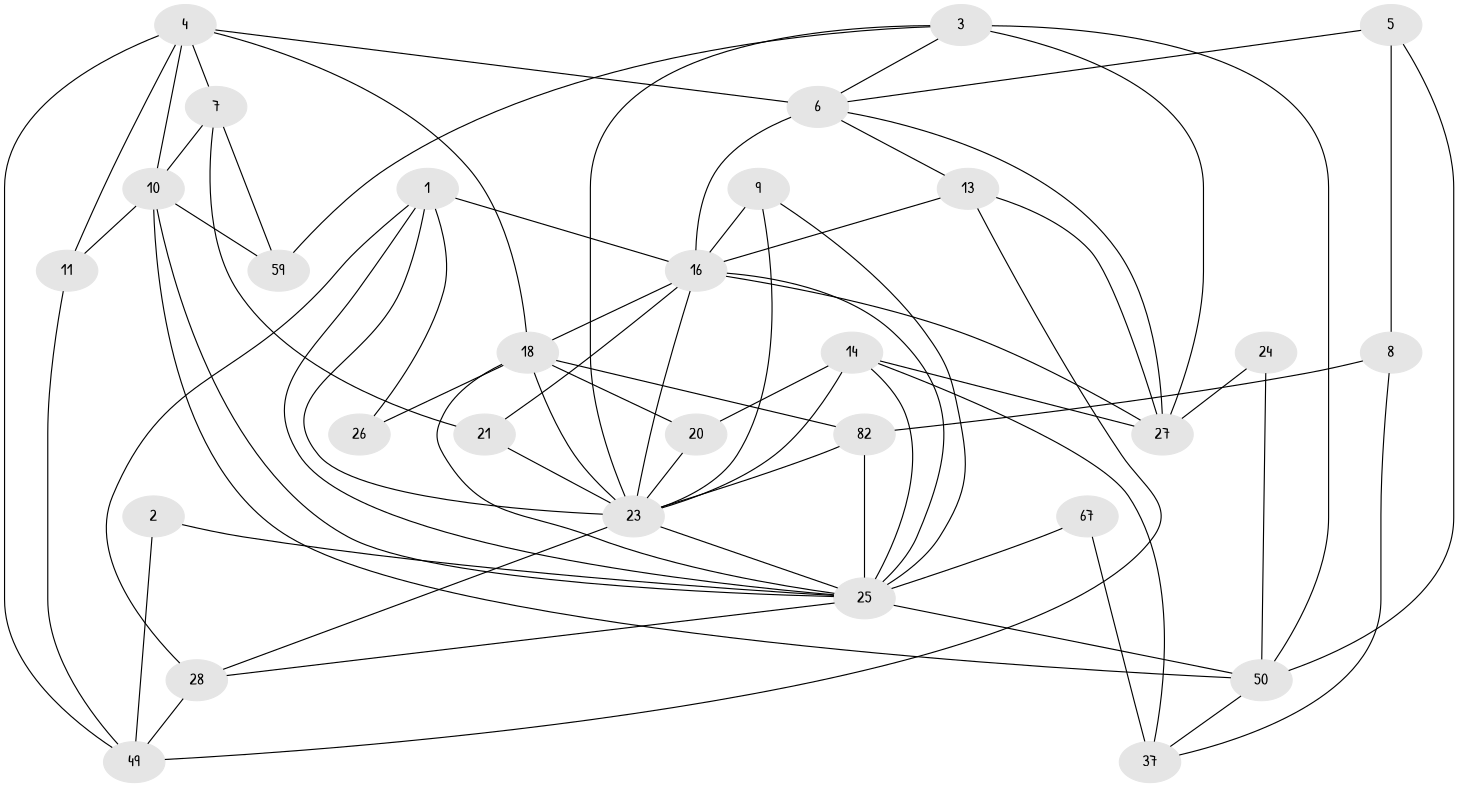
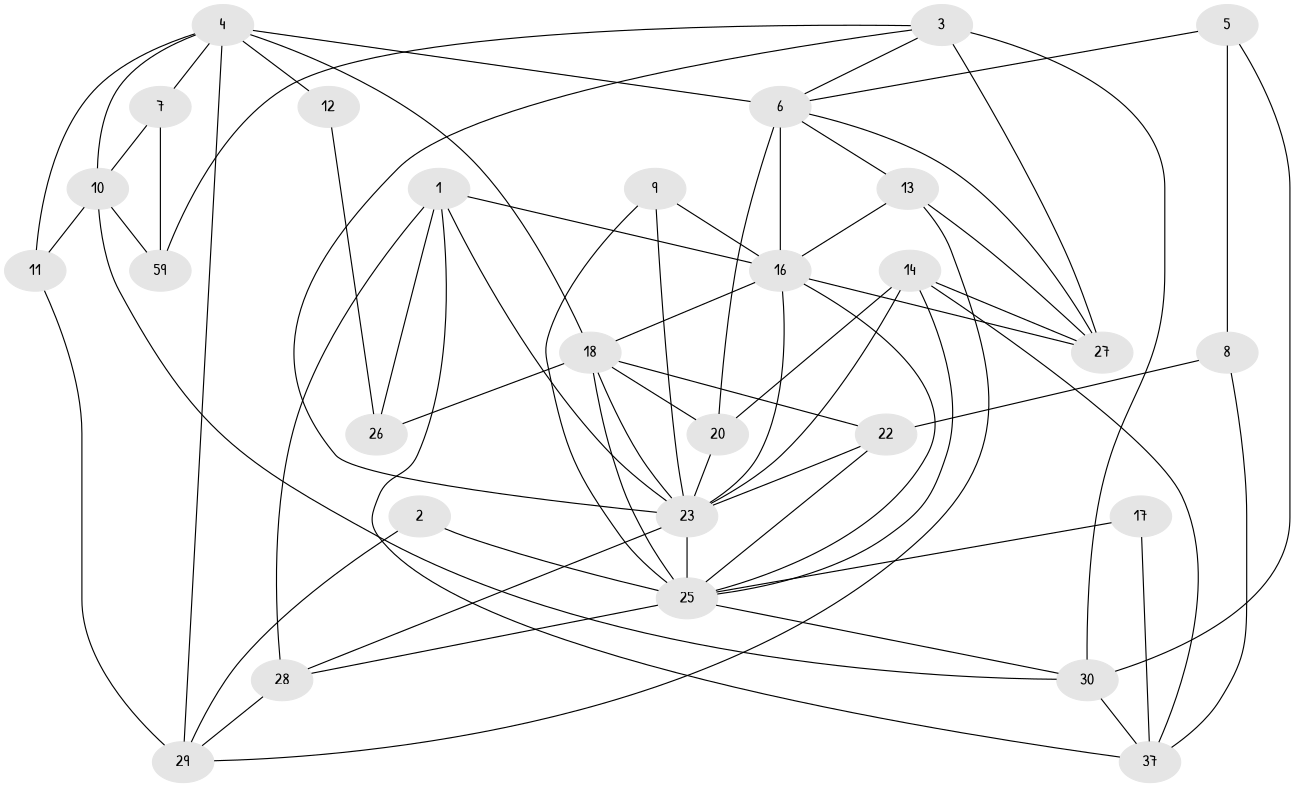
none -> (329, 107)
none -> (736, 269)
(1266, 353) -> none
(485, 435) -> none
(865, 435) -> (886, 435)
(1087, 516) -> (1141, 516)
(415, 522) -> (567, 639)
(375, 547) -> none
(1261, 680) -> (1087, 680)
(134, 762) -> (183, 762)
